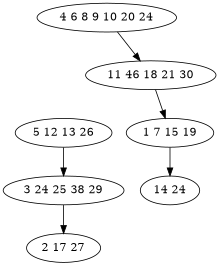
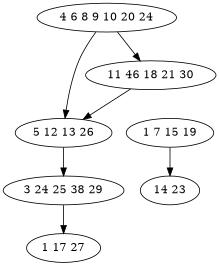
none -> (76, 69)
(159, 100) -> (110, 102)
(170, 190) -> (170, 190)
(64, 248) -> (64, 248)
